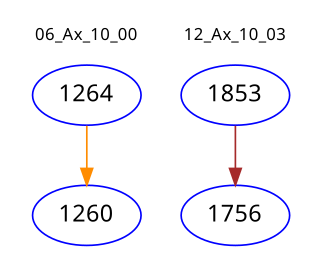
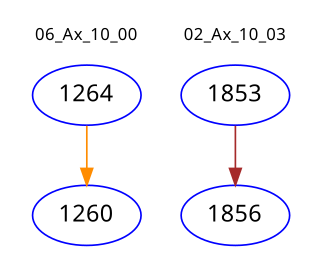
(235, 36) -> (235, 36)
(235, 215) -> (235, 215)
